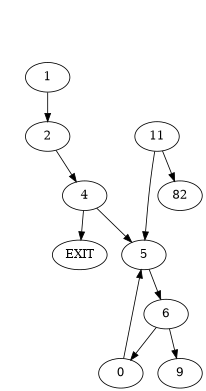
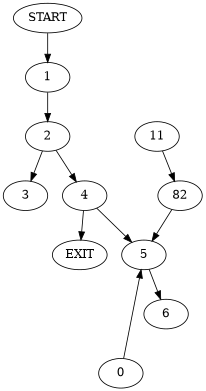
none -> (48, 18)
(149, 191) -> (164, 222)
none -> (25, 196)
(146, 340) -> none
(180, 373) -> none
